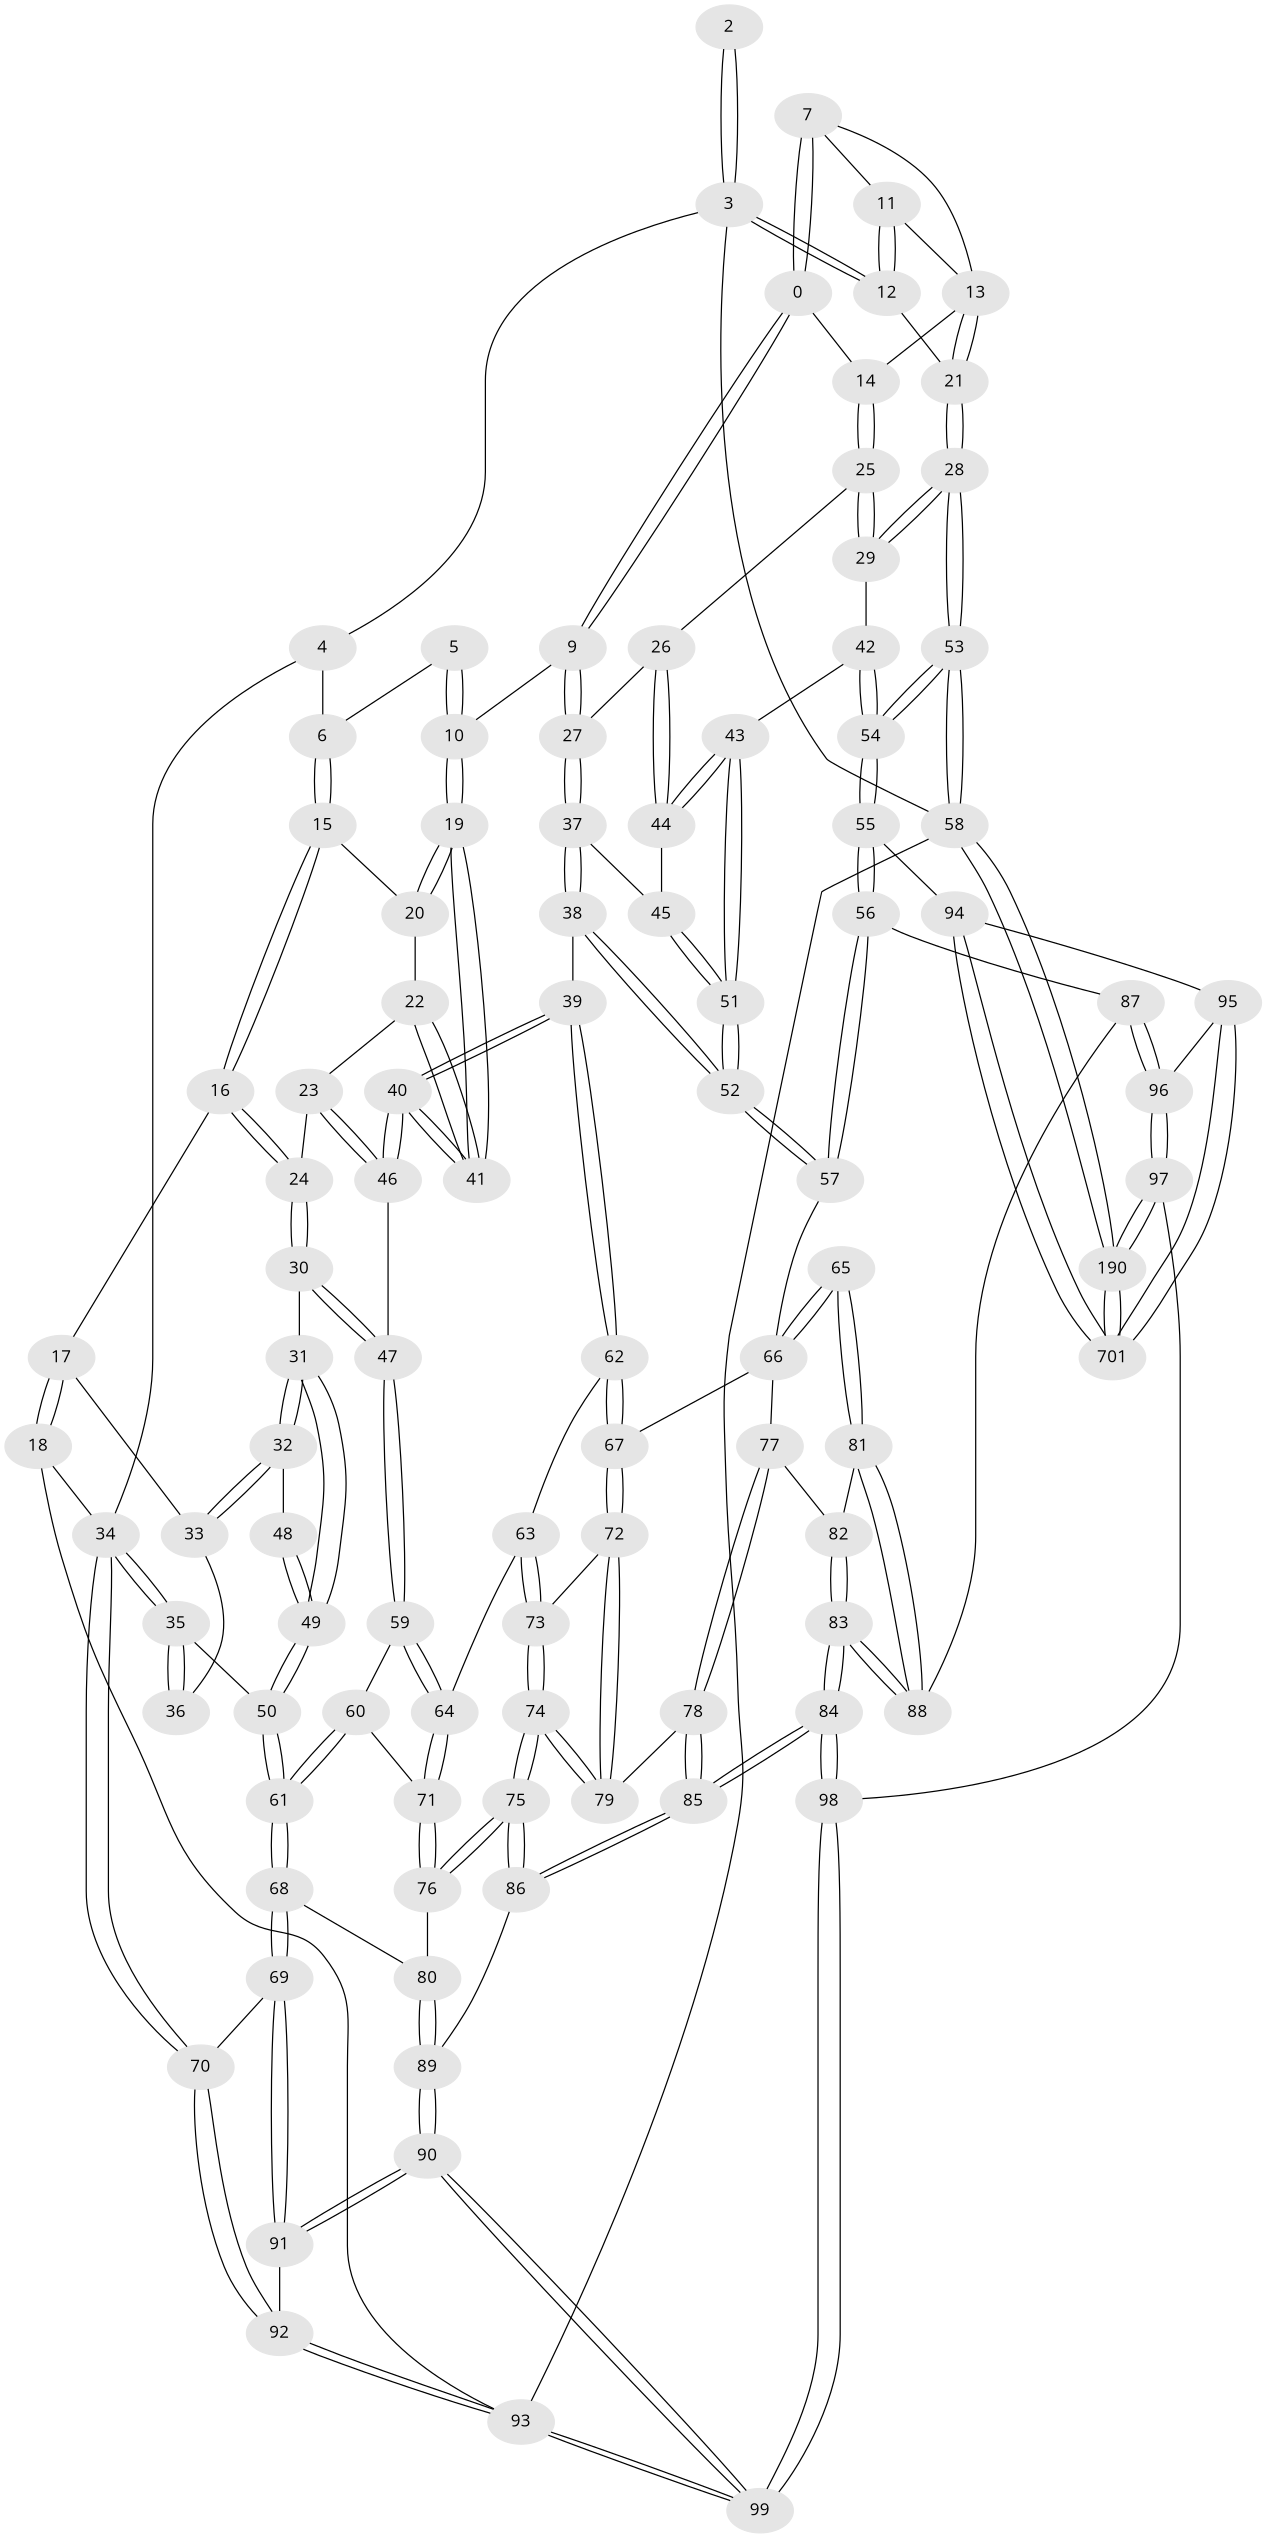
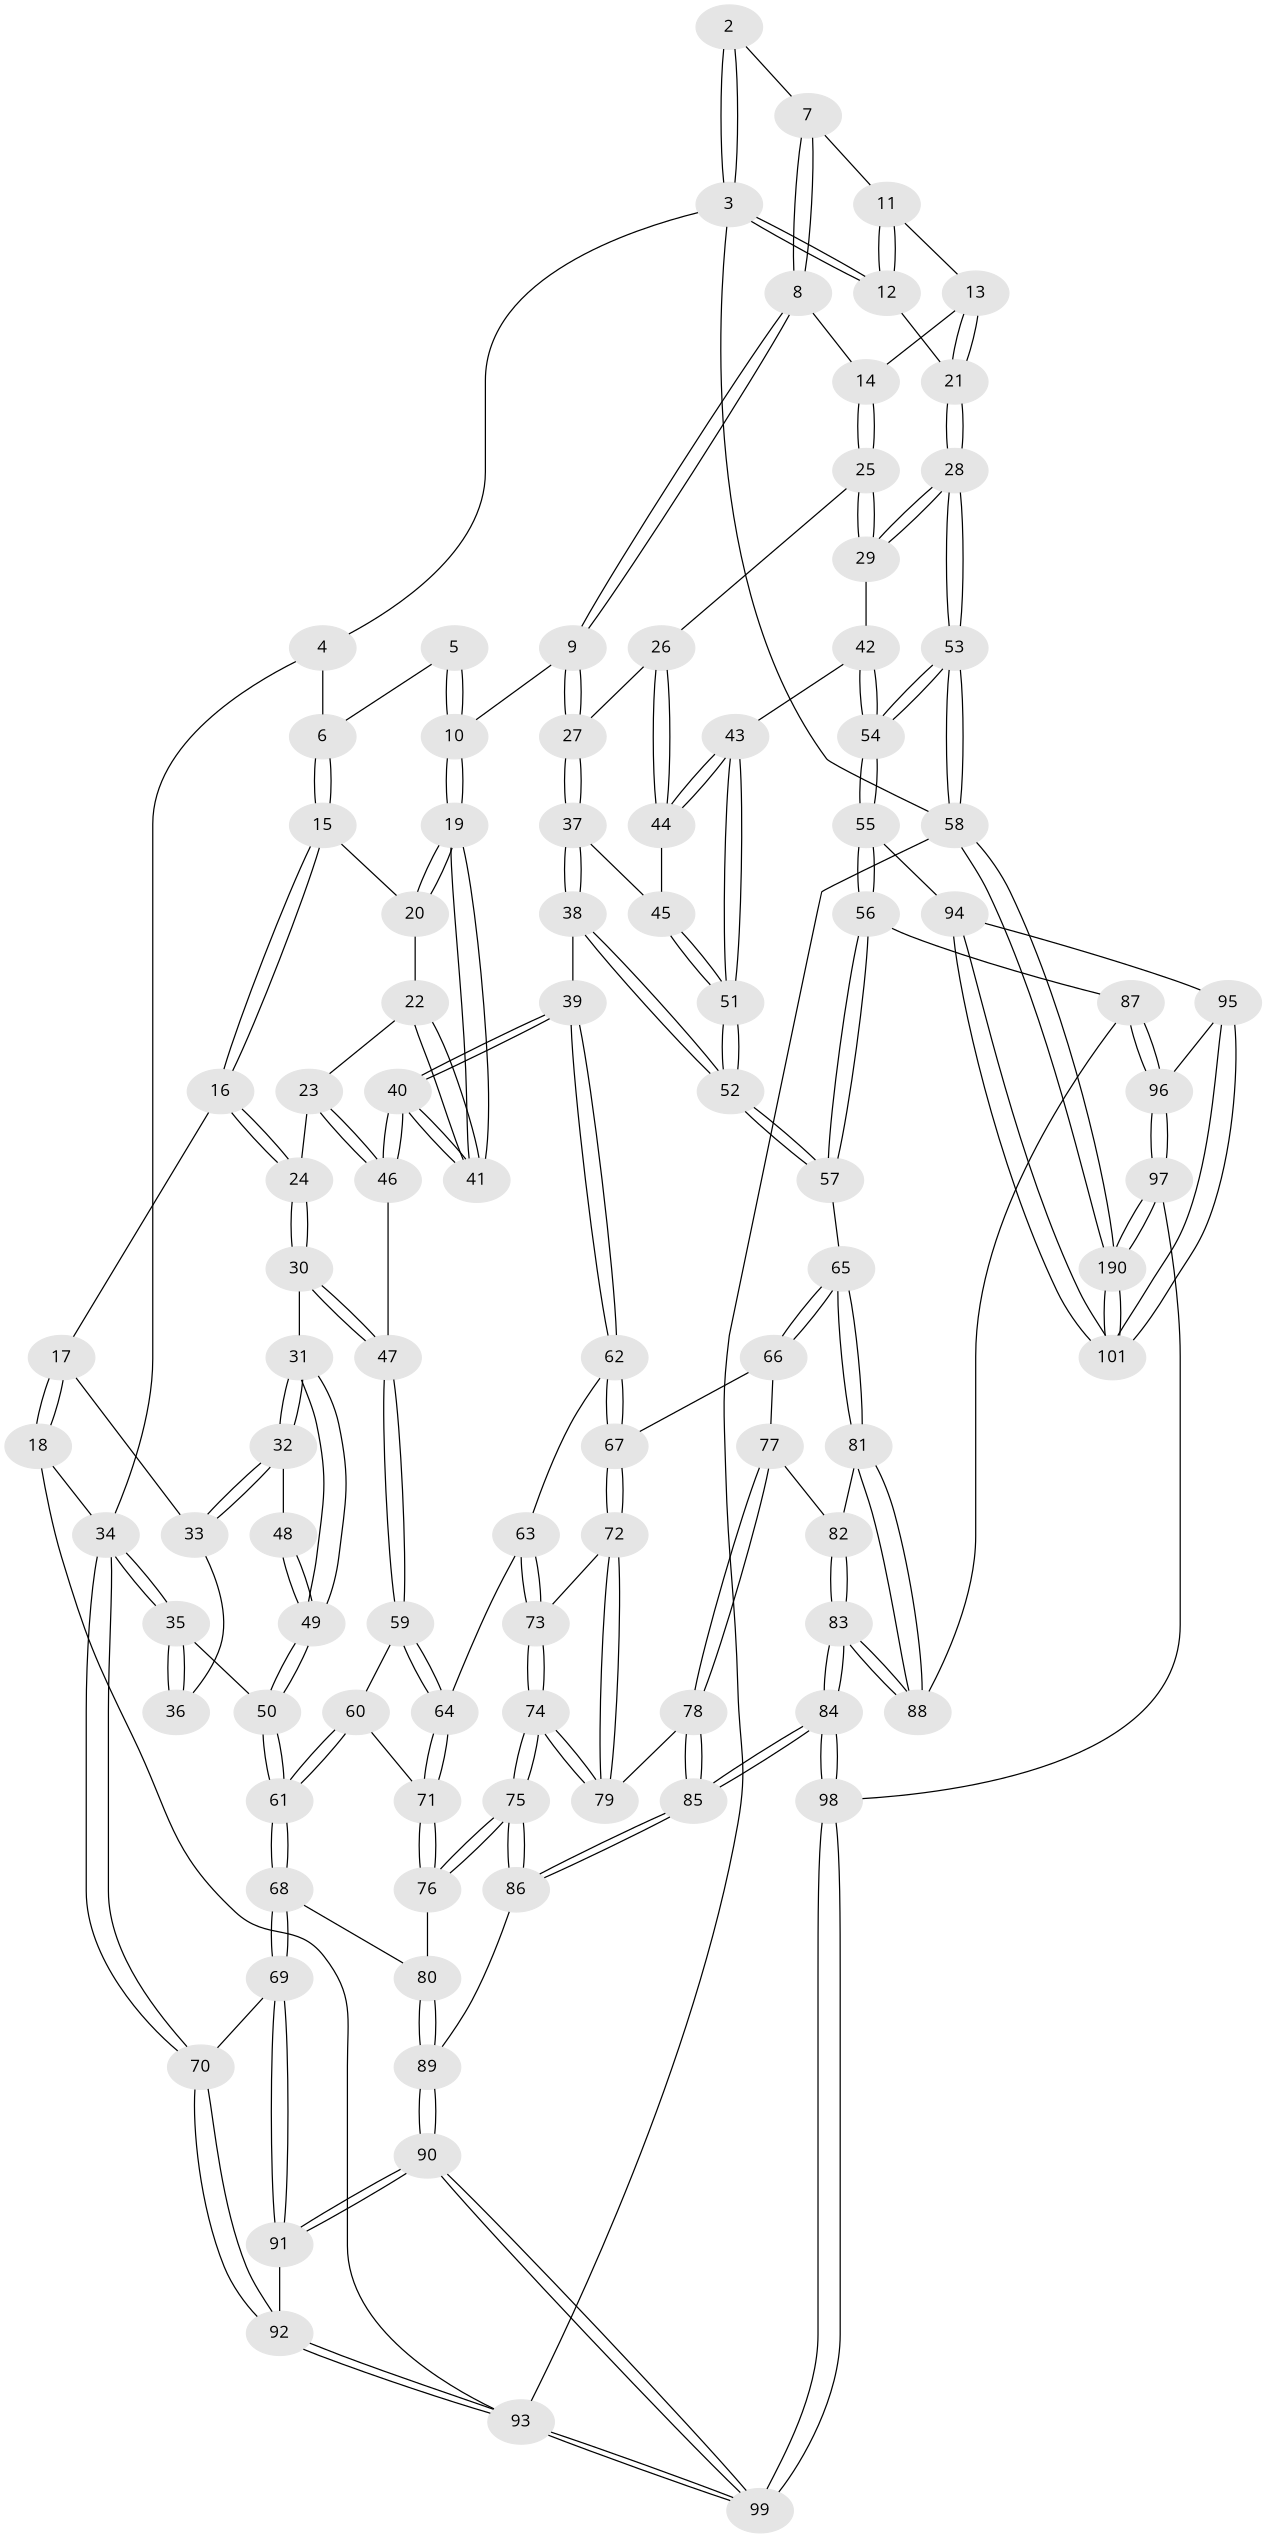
(927, 178) -> (769, 71)
(798, 293) -> (798, 293)
(791, 1266) -> (836, 1224)
(1112, 1358) -> (1112, 1358)
